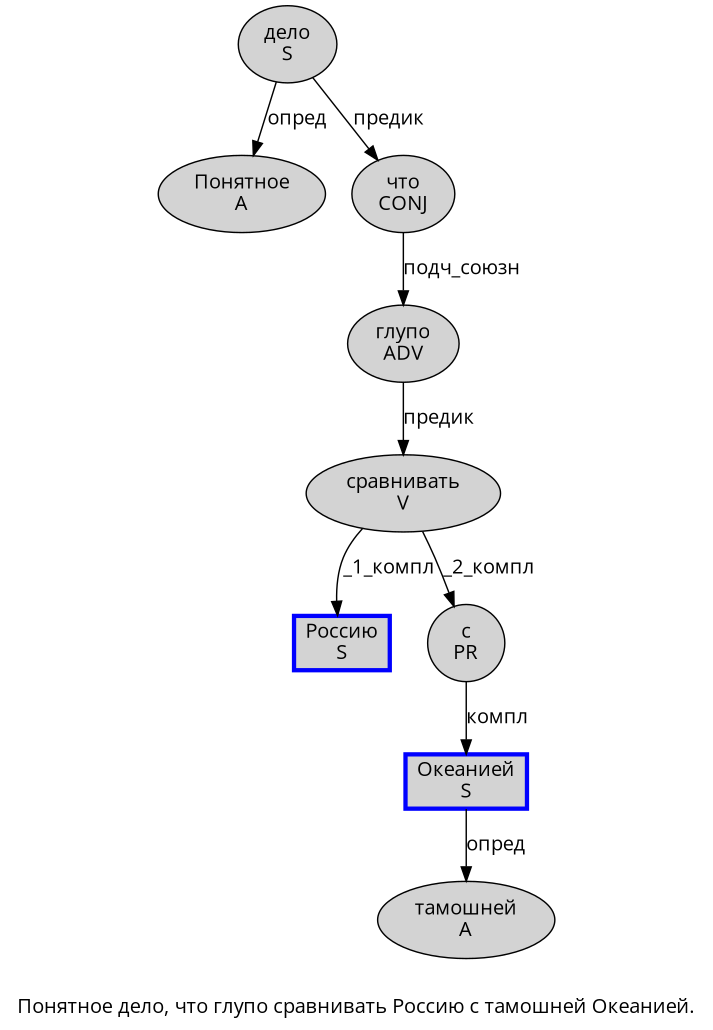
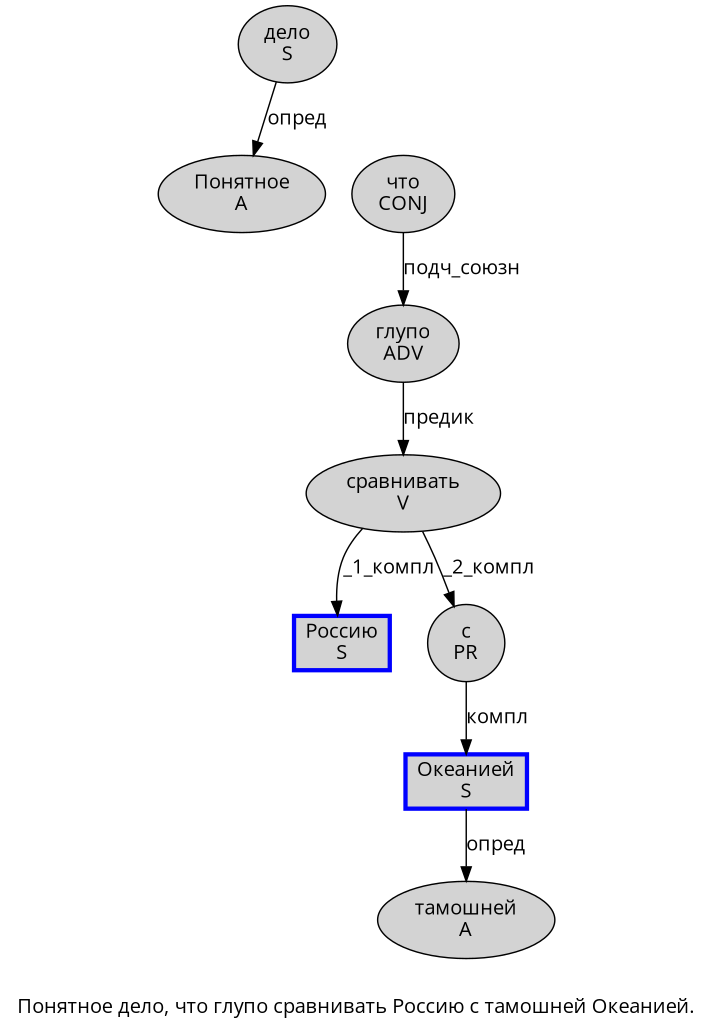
(341, 113) -> none
